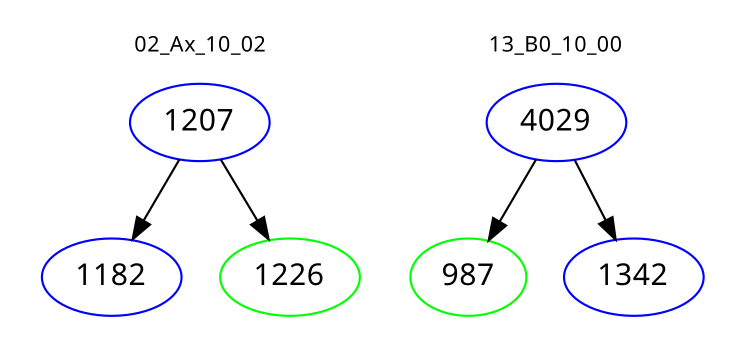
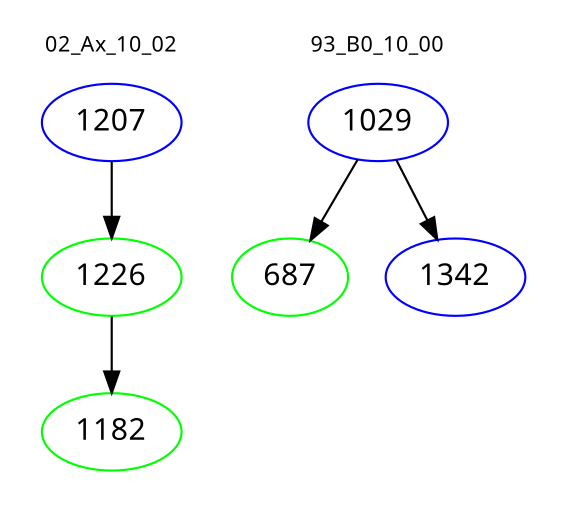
(556, 46) -> (378, 46)
(556, 122) -> (378, 122)
(161, 190) -> (112, 344)
(112, 277) -> (112, 432)
(468, 277) -> (290, 277)
